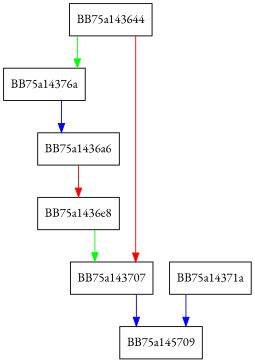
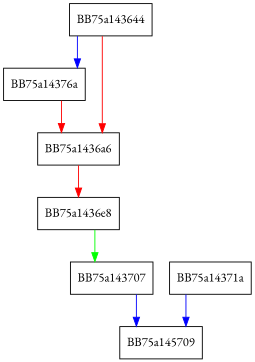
(77, 47) -> (77, 47)
(61, 112) -> (61, 112)
(136, 144) -> (102, 80)
